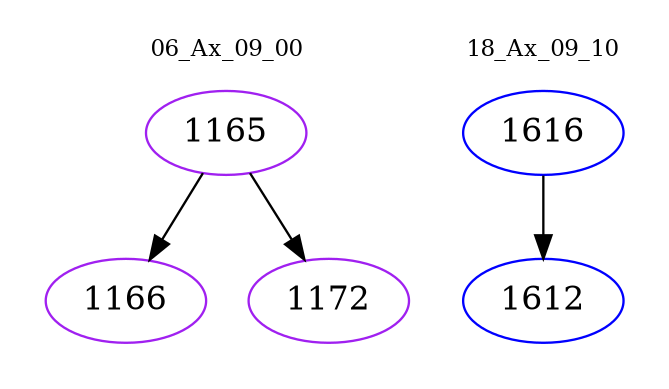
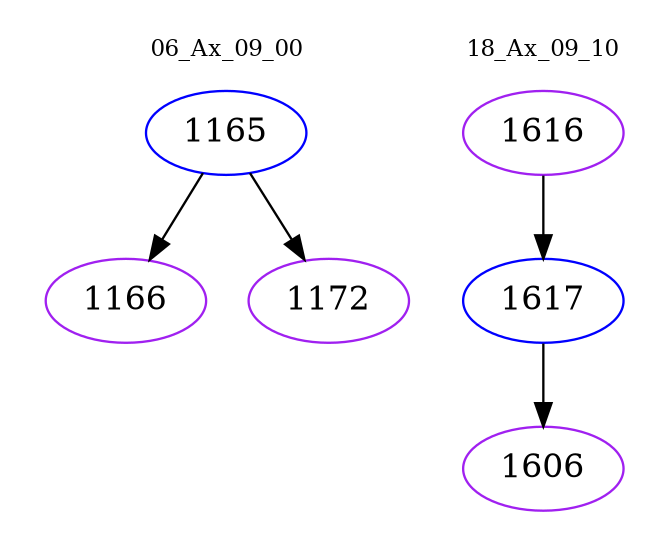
(226, 133) -> (226, 133)
(543, 133) -> (543, 133)
(543, 301) -> (543, 301)
none -> (543, 469)
